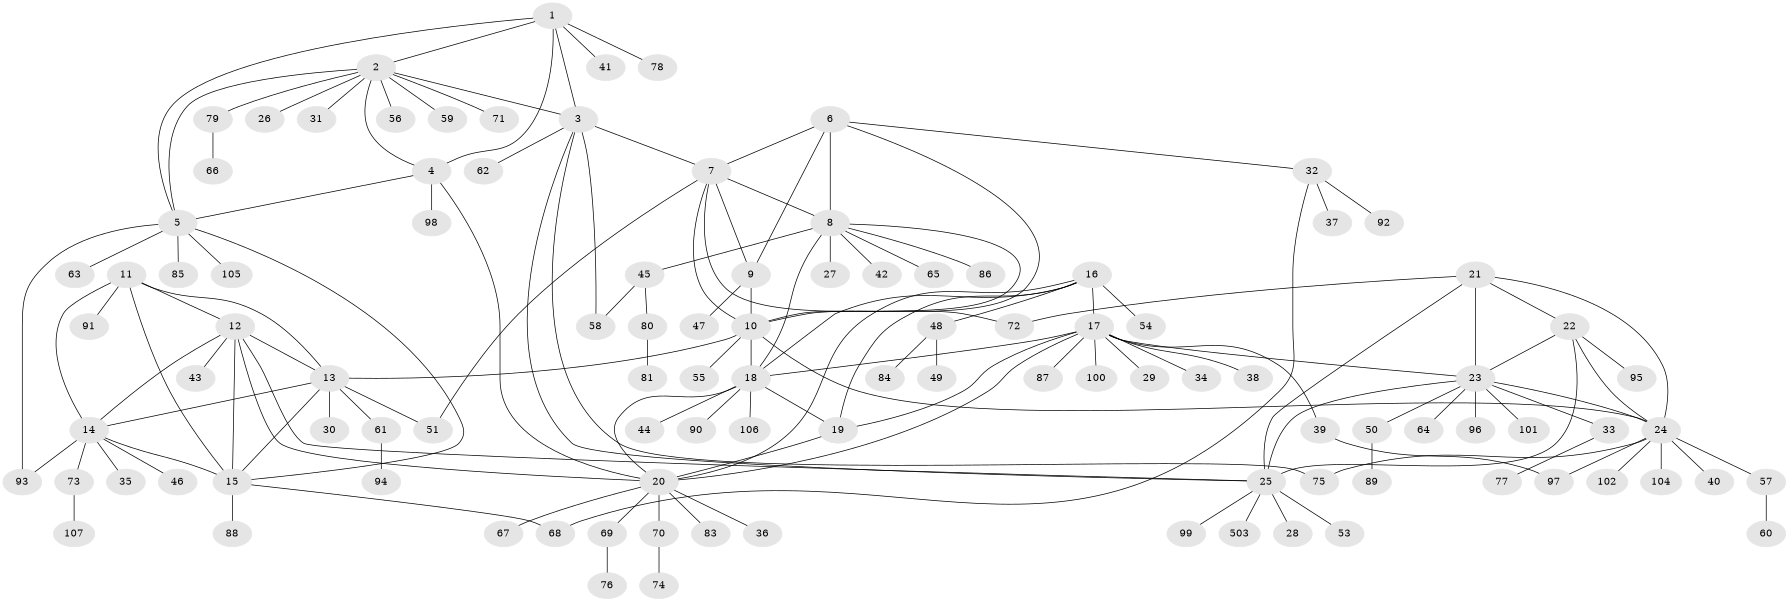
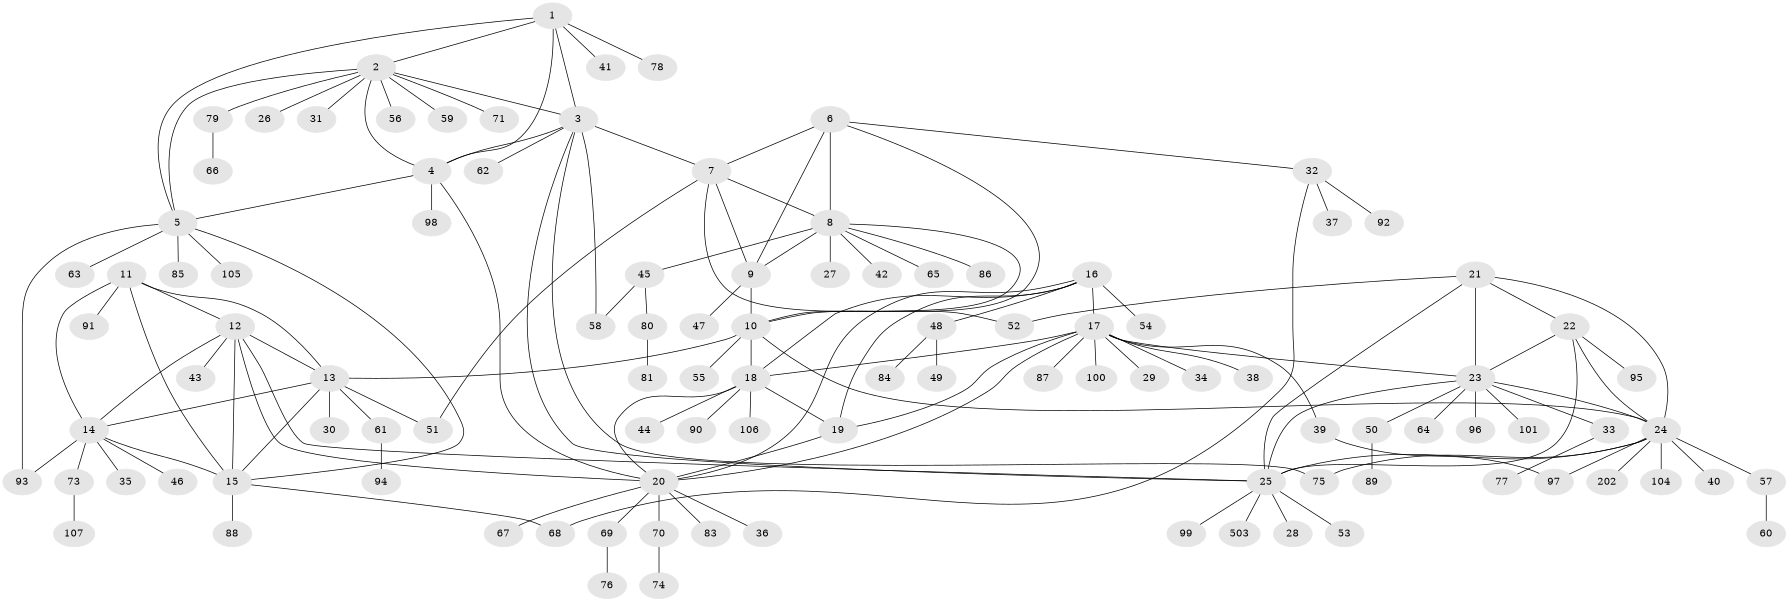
none -> (525, 140)
(694, 255) -> none
(791, 301) -> (791, 249)
(1014, 327) -> (1014, 327)
none -> (1464, 457)
(1607, 482) -> (1607, 482)
